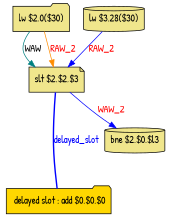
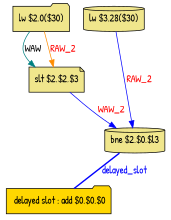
(88, 47) -> (124, 76)
(53, 141) -> (97, 171)
